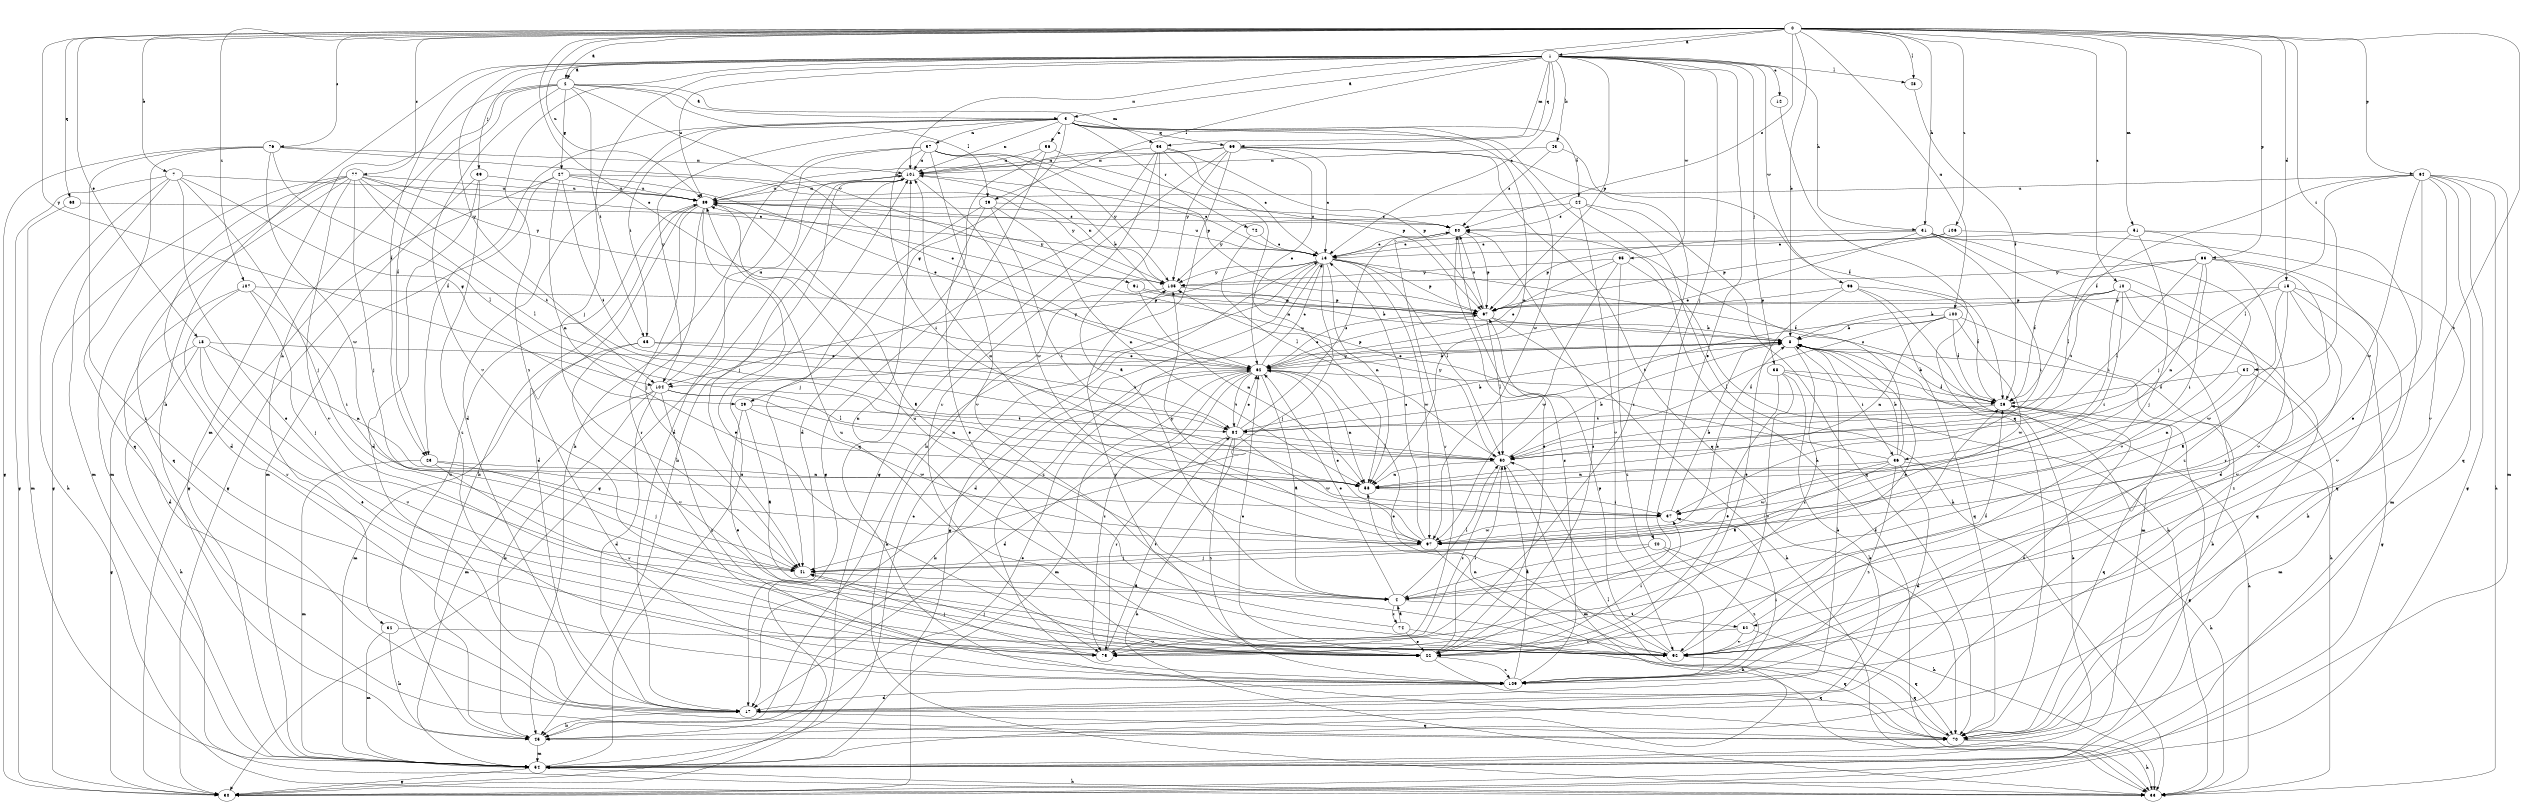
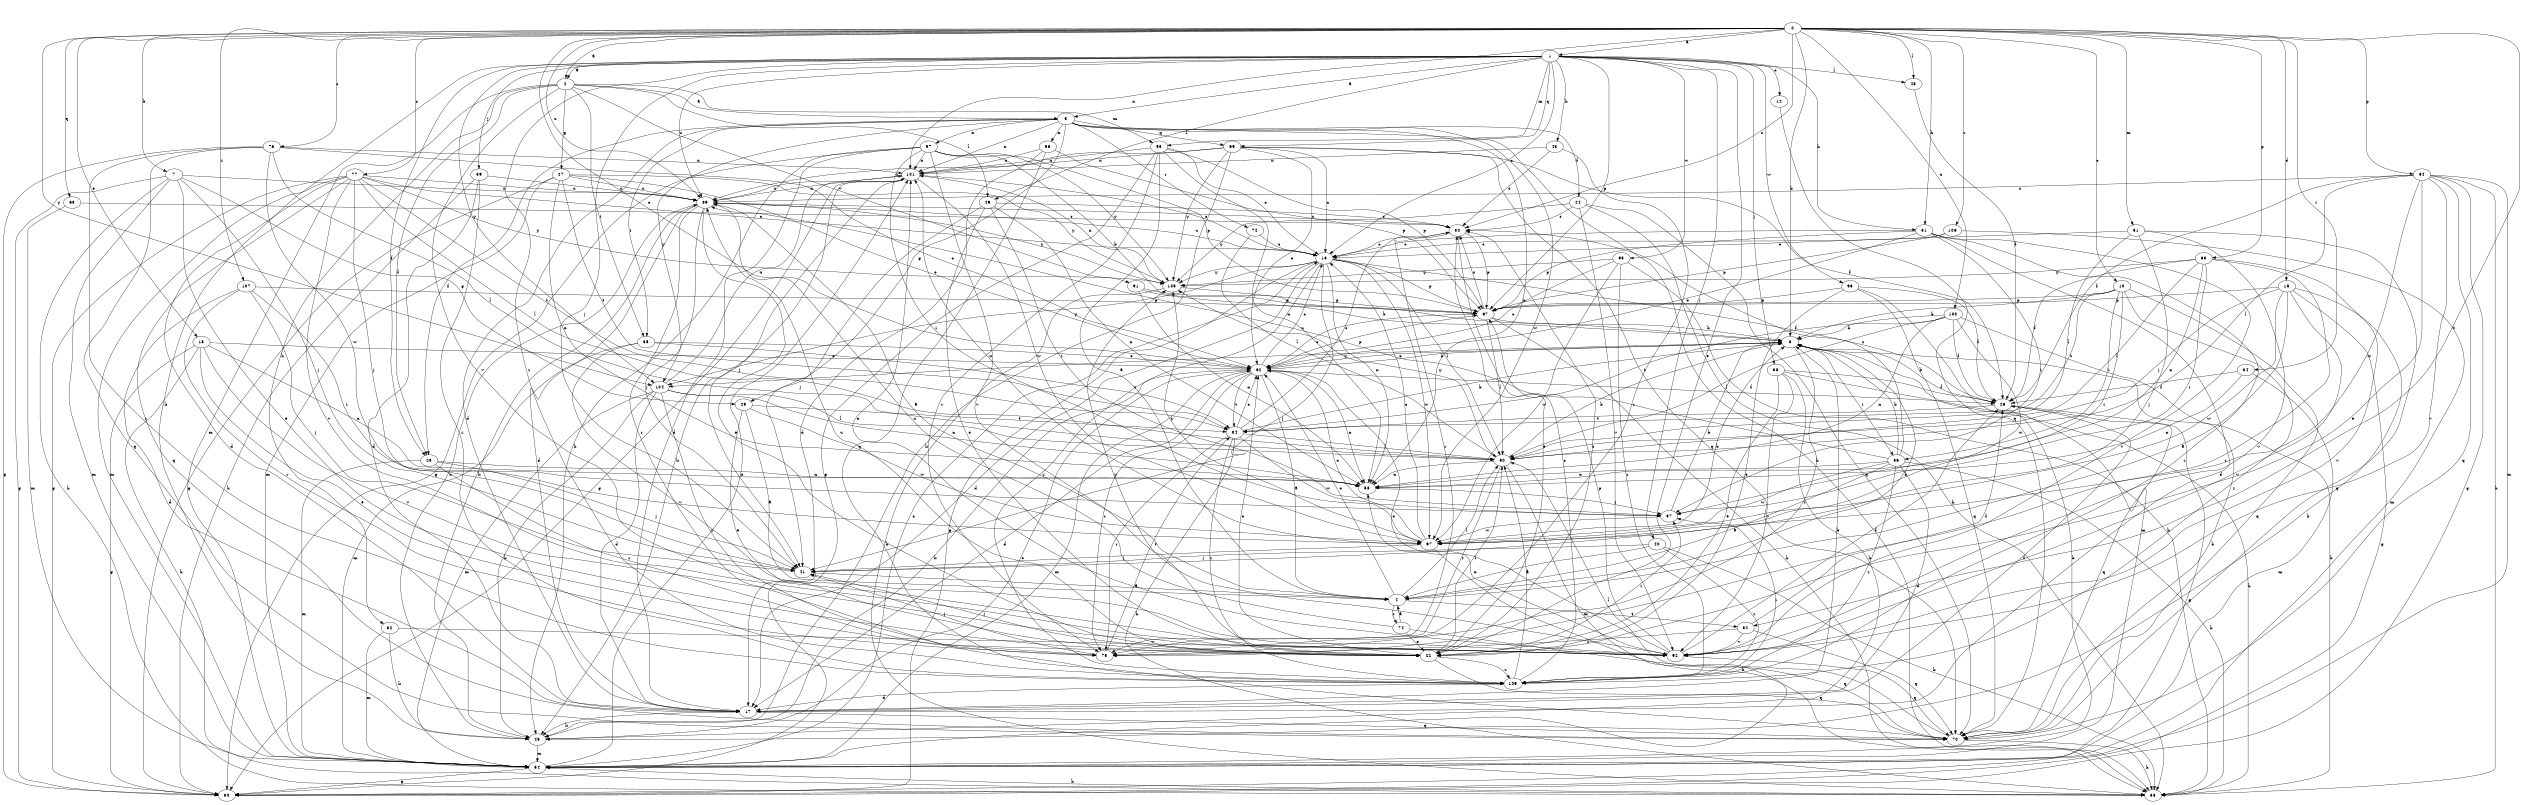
(228, 488) -> (228, 488)
(835, 650) -> (467, 393)
